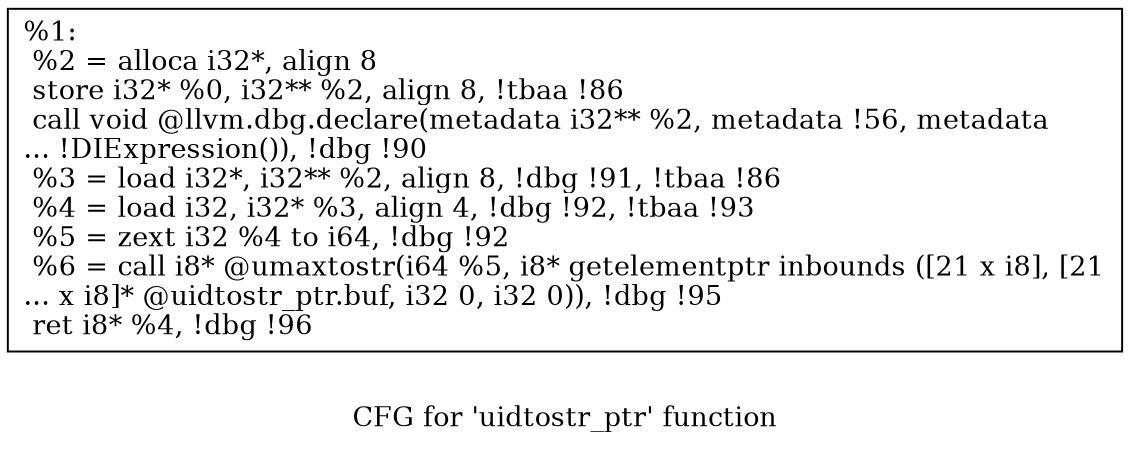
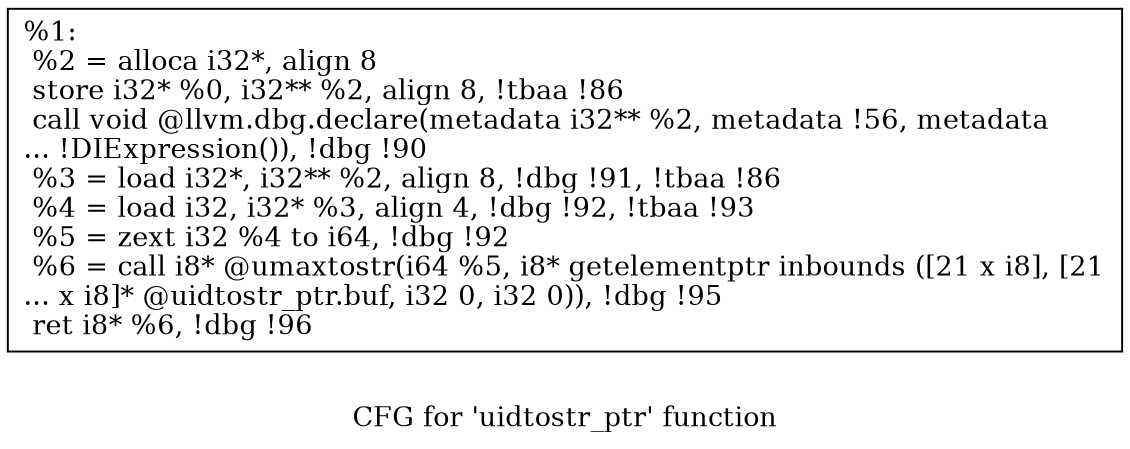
(168, 326) -> (168, 326)
